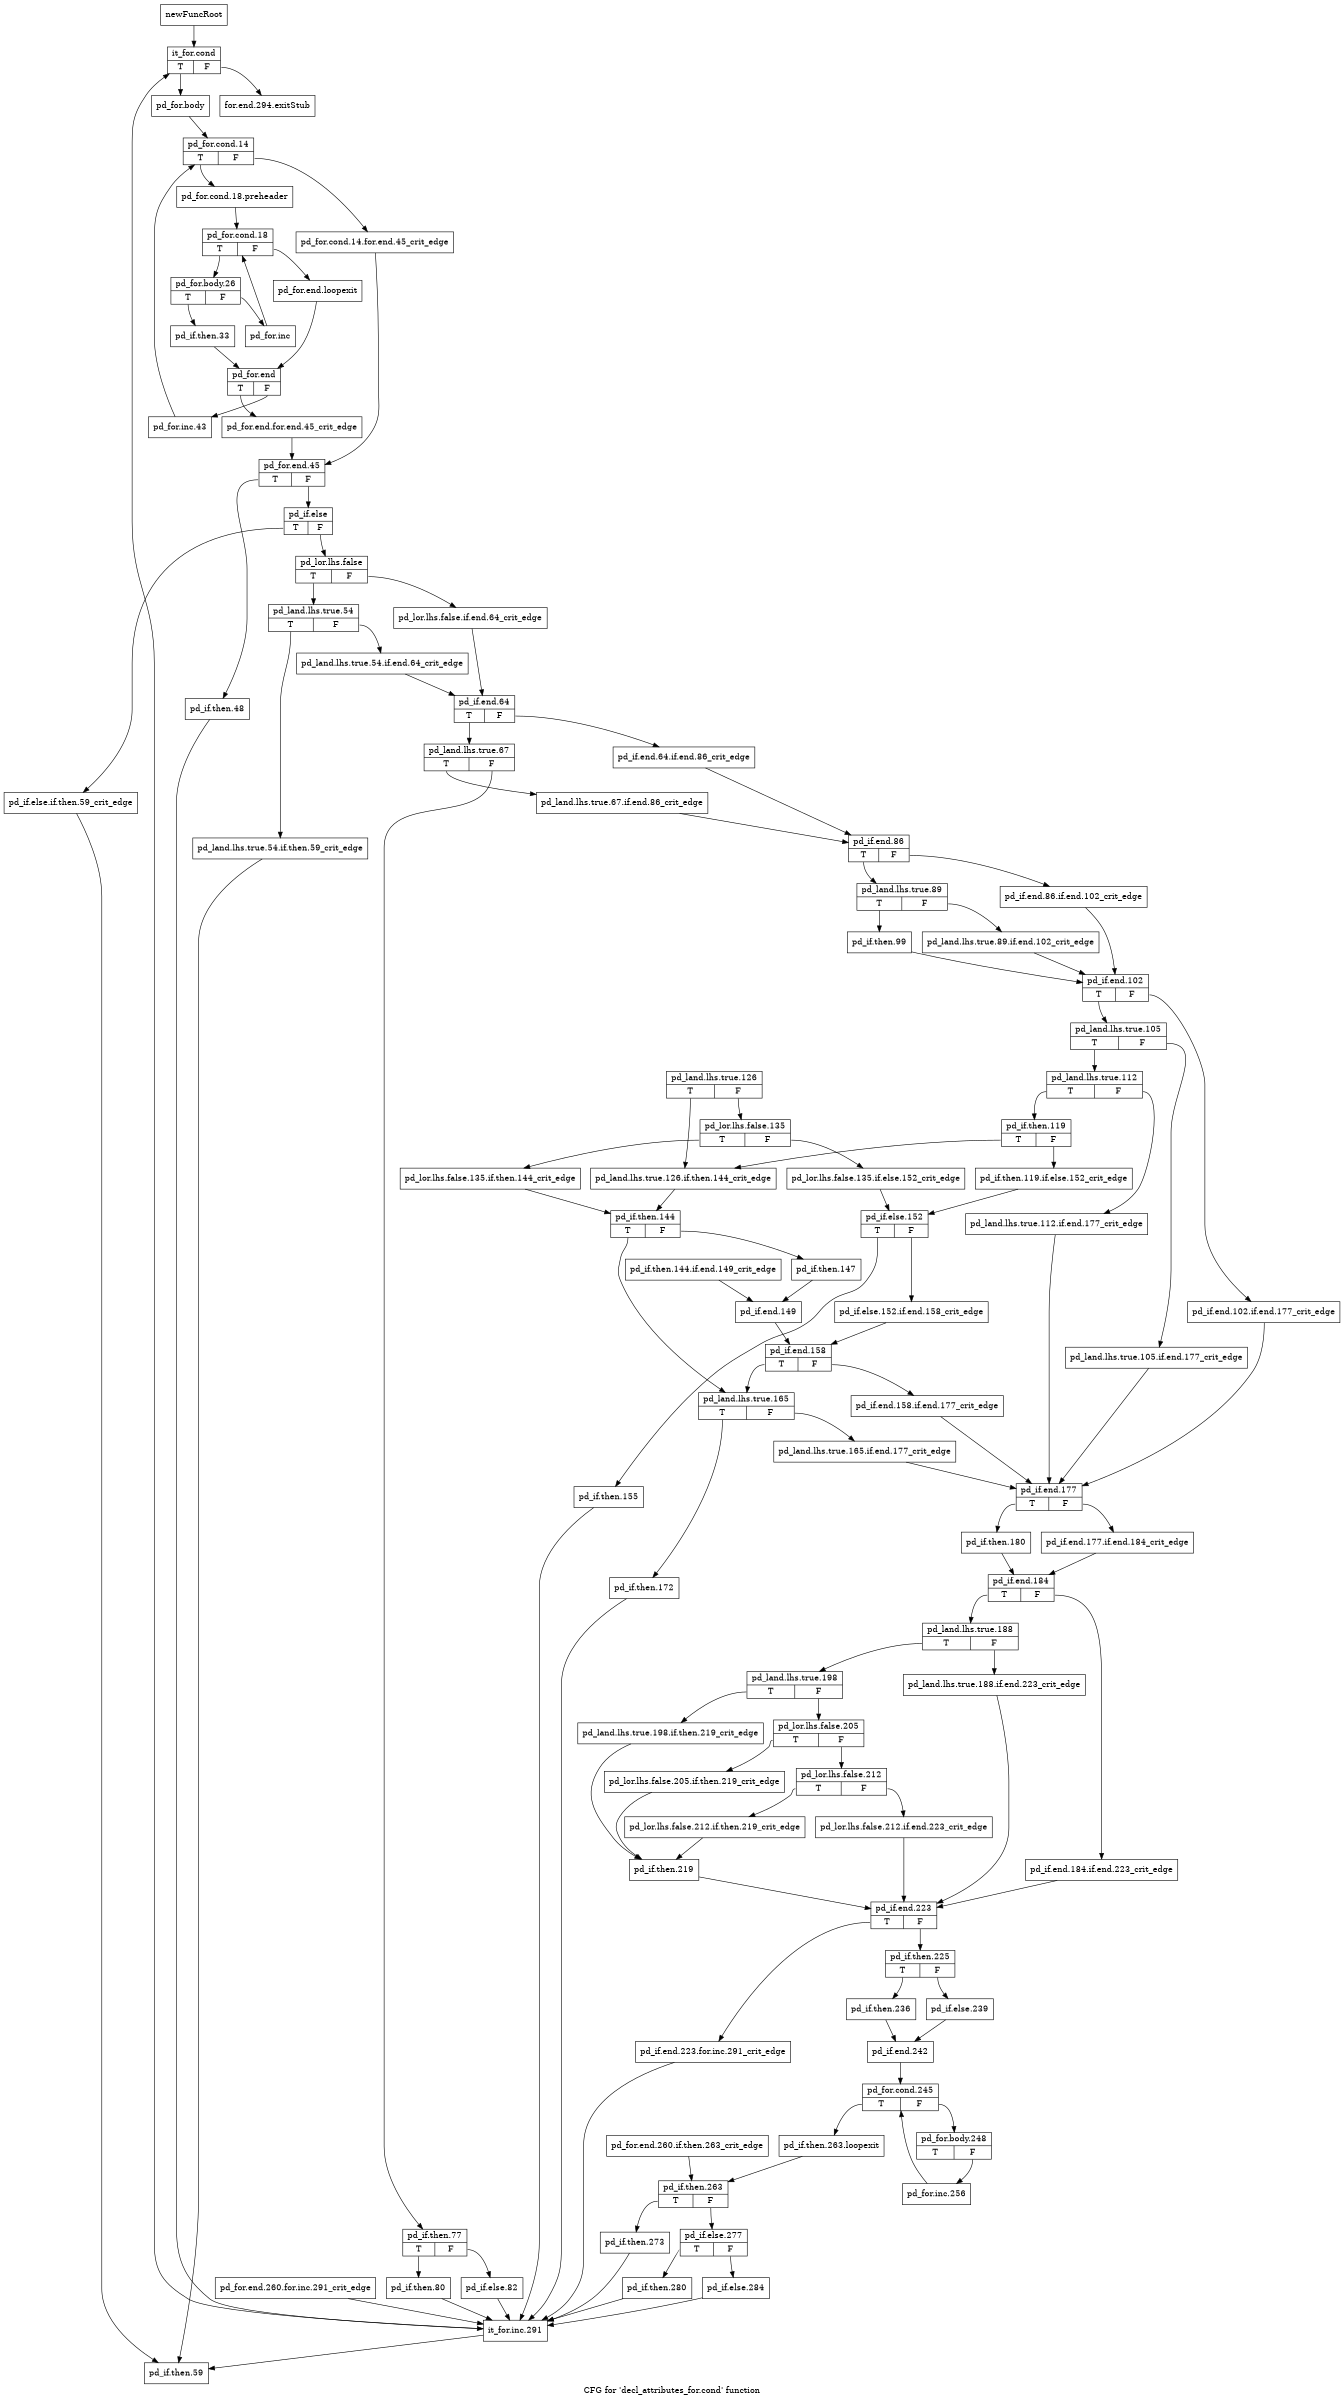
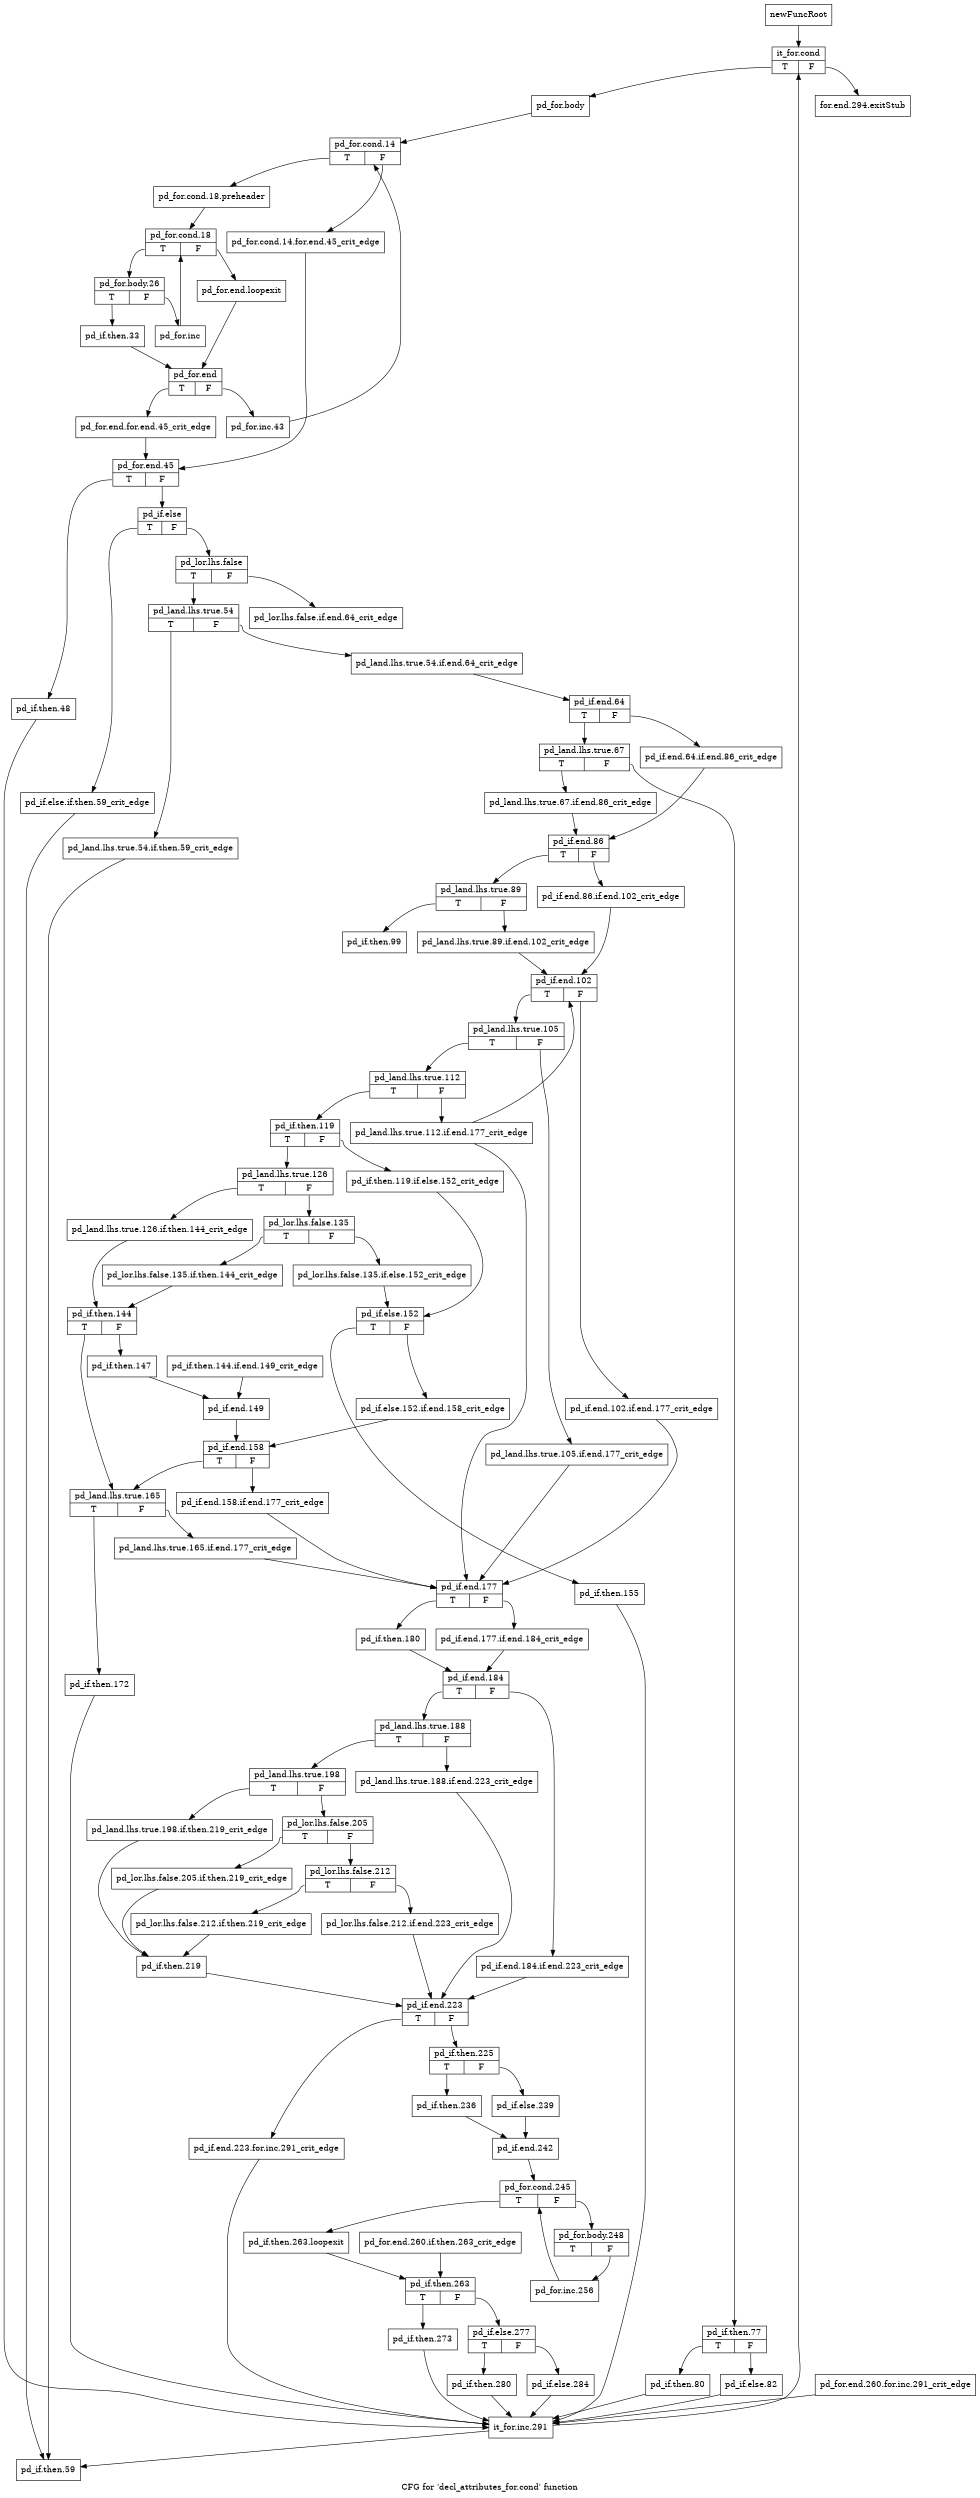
(477, 659) -> none
(994, 968) -> (547, 1078)
(870, 1148) -> (287, 1155)
